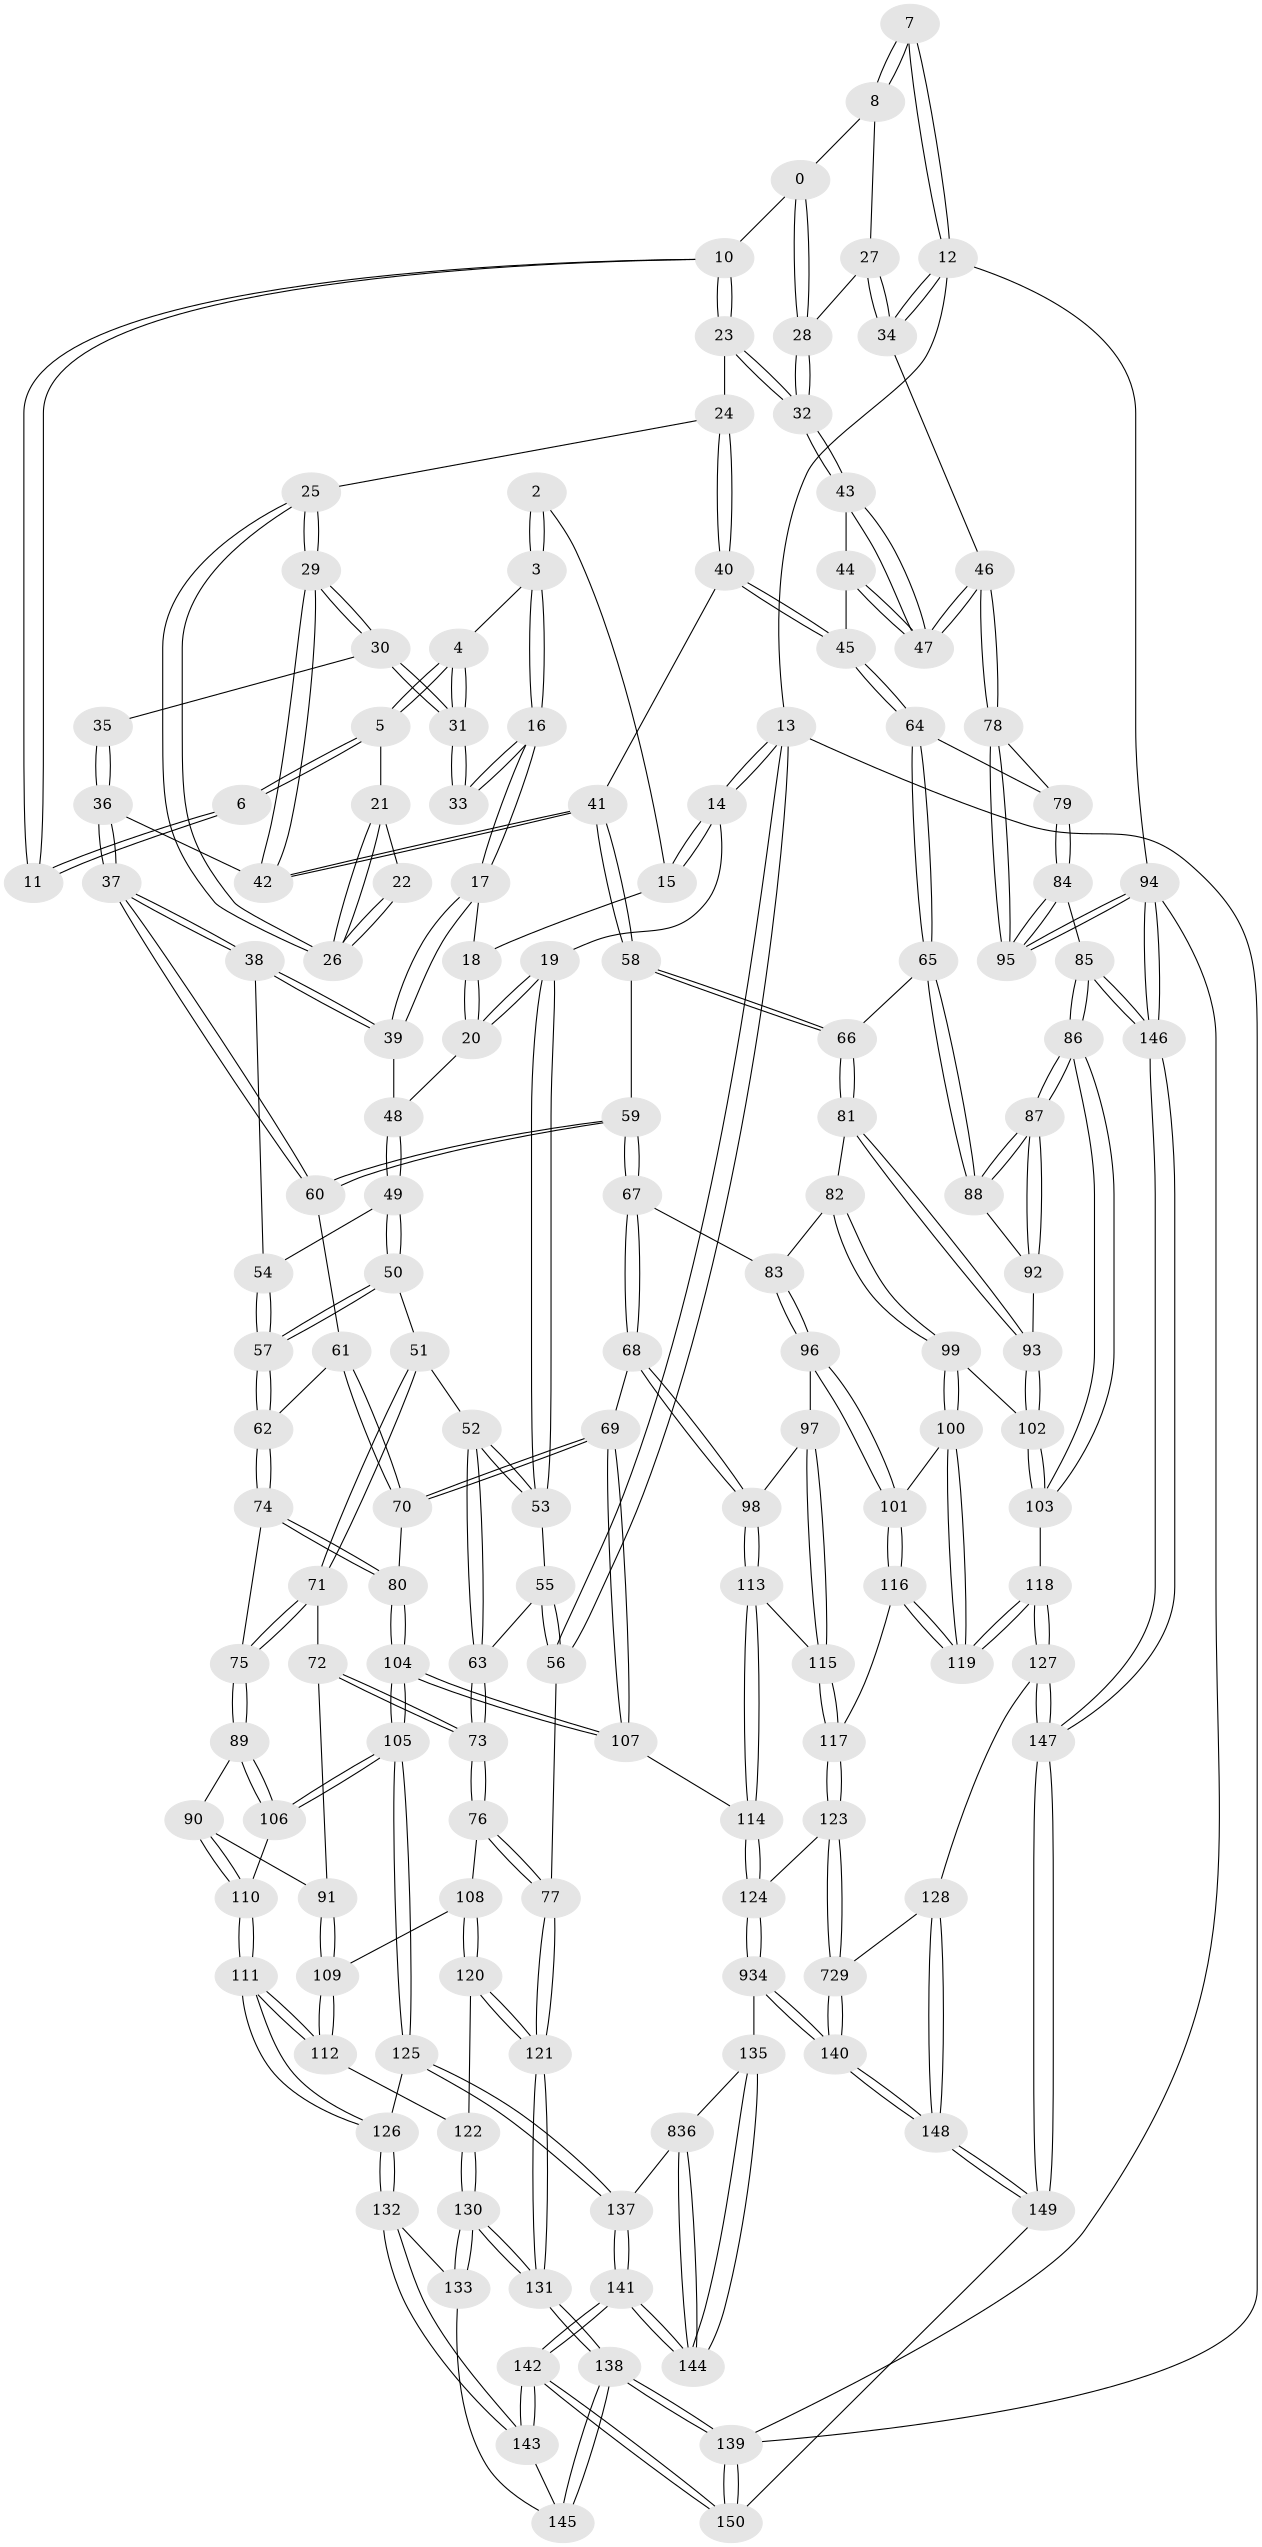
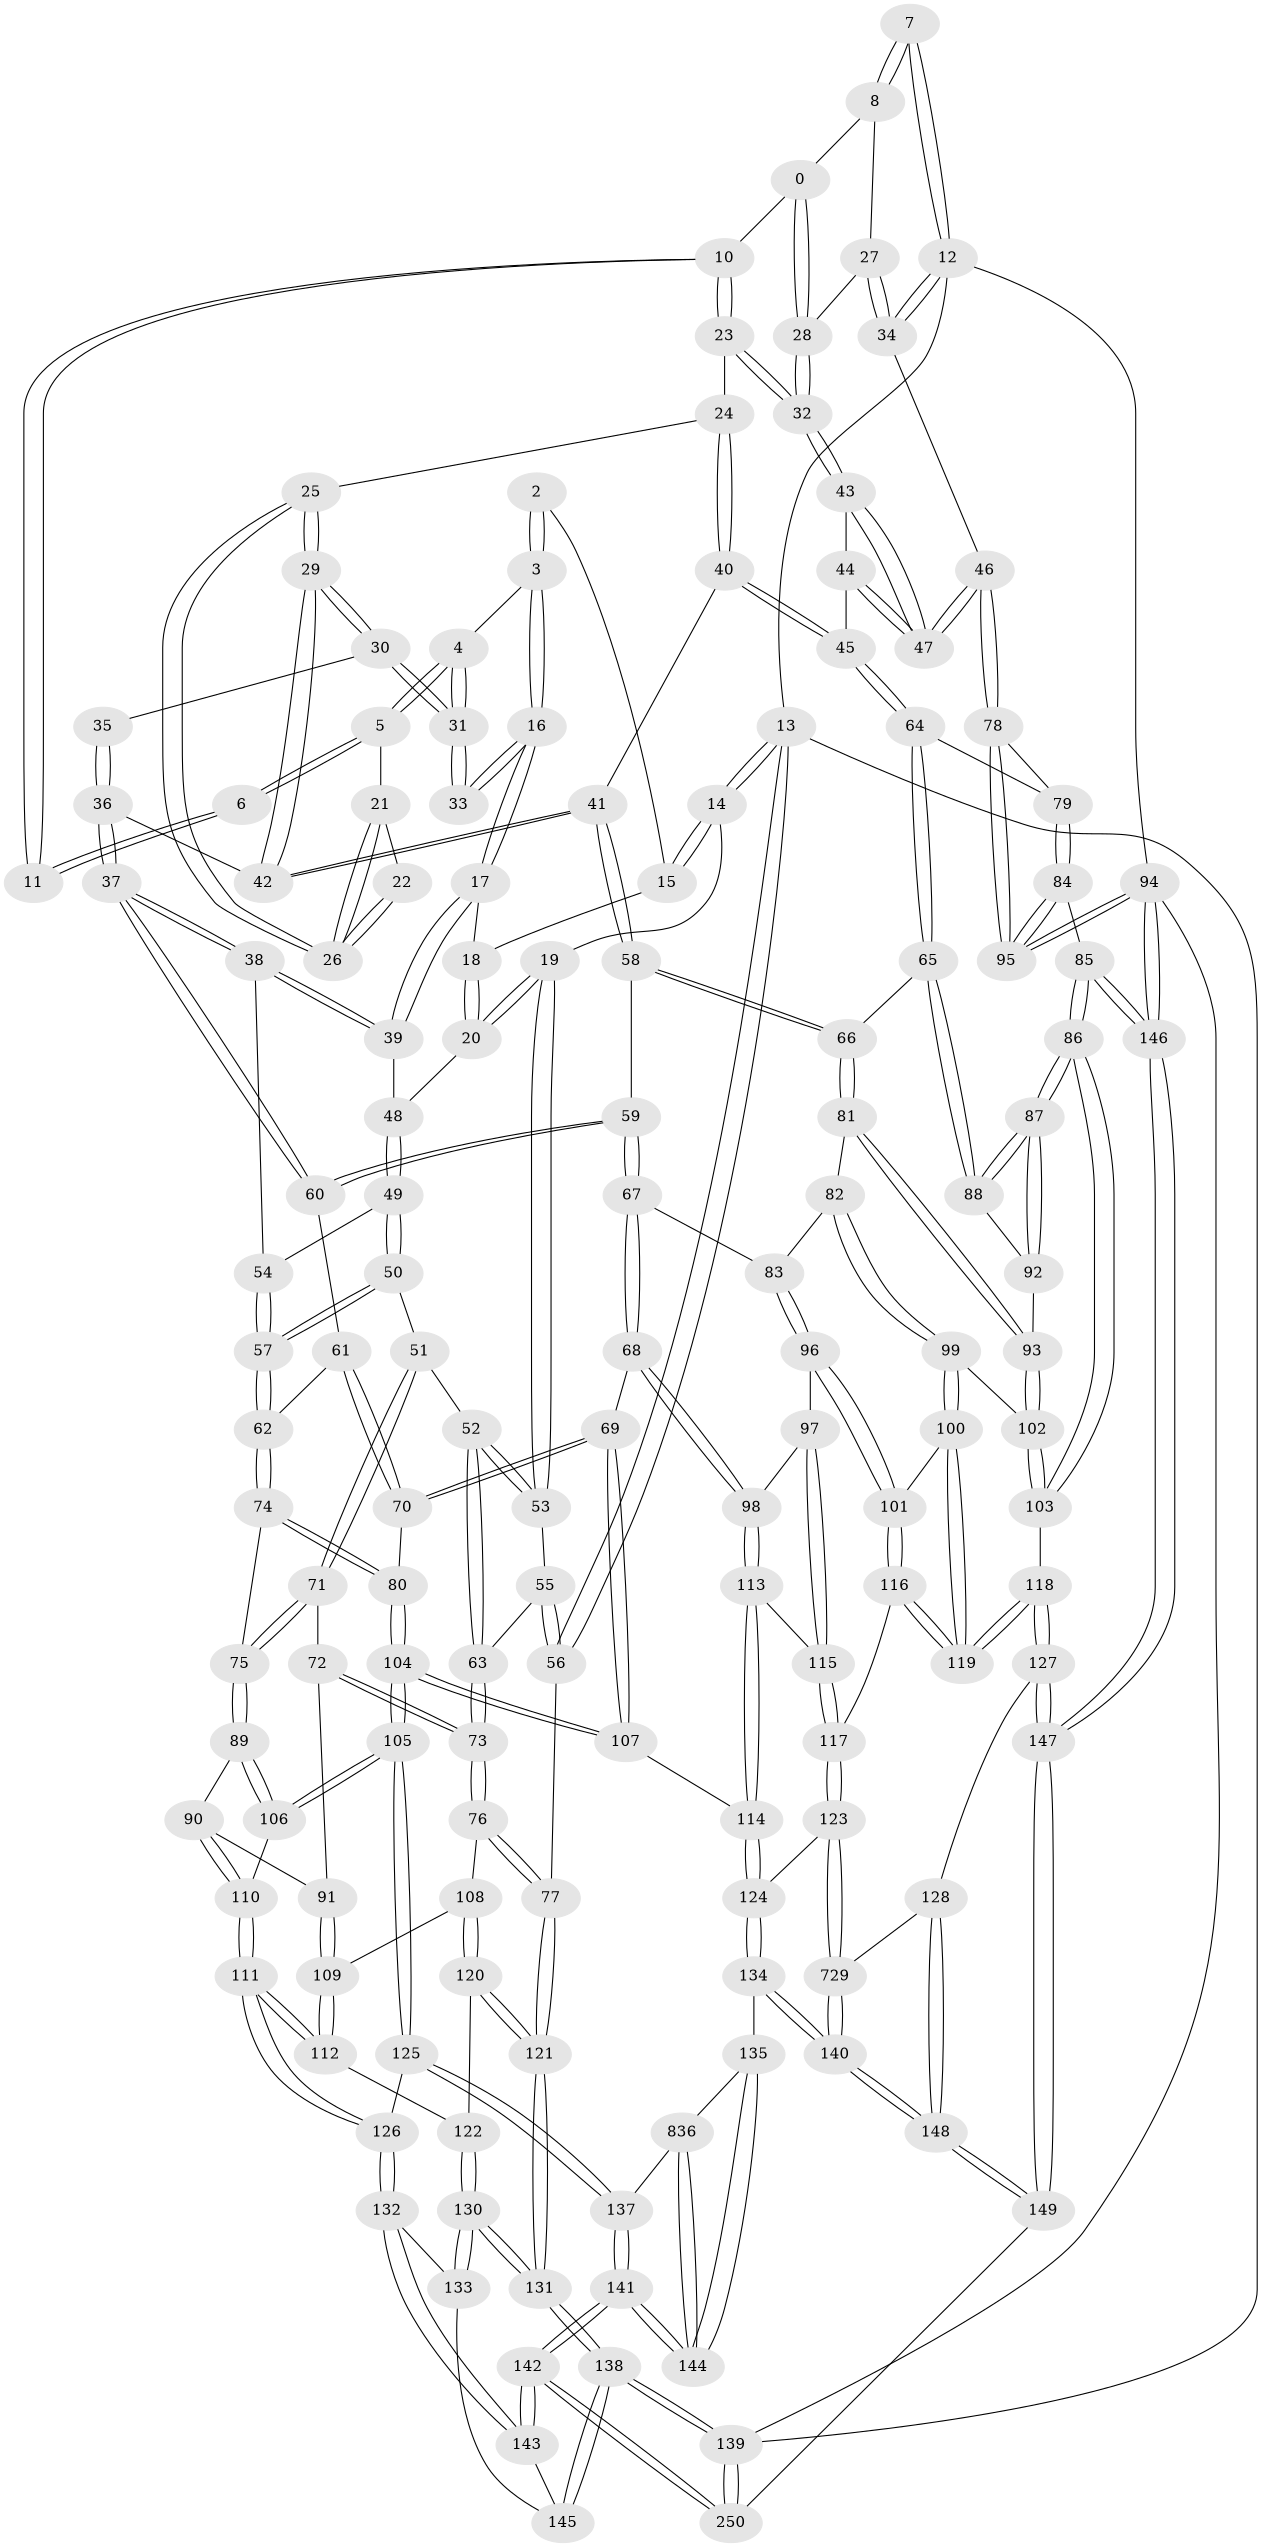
(754, 1976) -> (754, 1976)
(731, 2523) -> (731, 2523)
